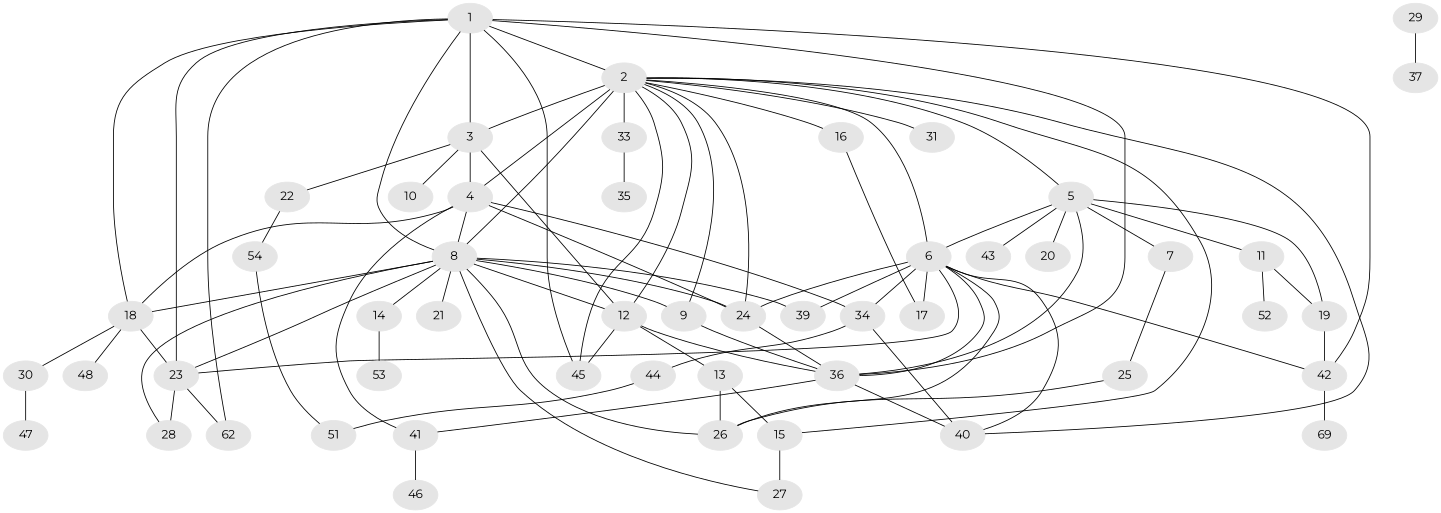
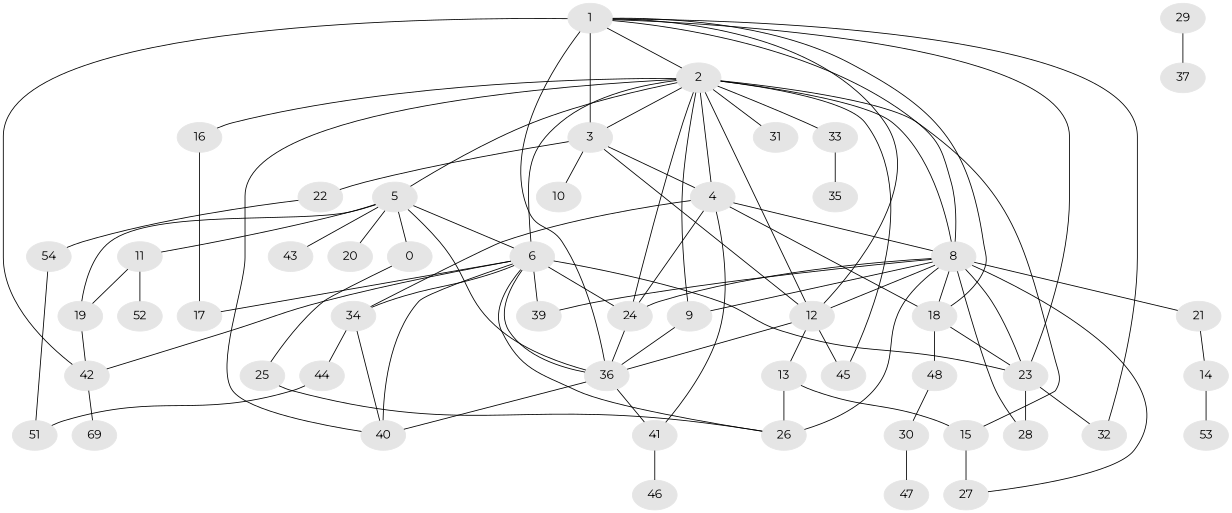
(547, 187) -> (861, 96)
(1170, 257) -> (410, 257)
(417, 286) -> (1202, 346)
(78, 346) -> (921, 405)
(228, 435) -> (1104, 435)
